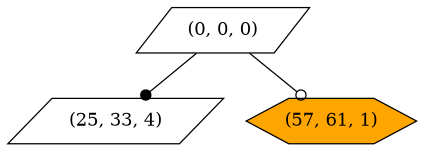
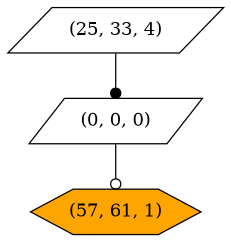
(173, 72) -> (116, 71)
